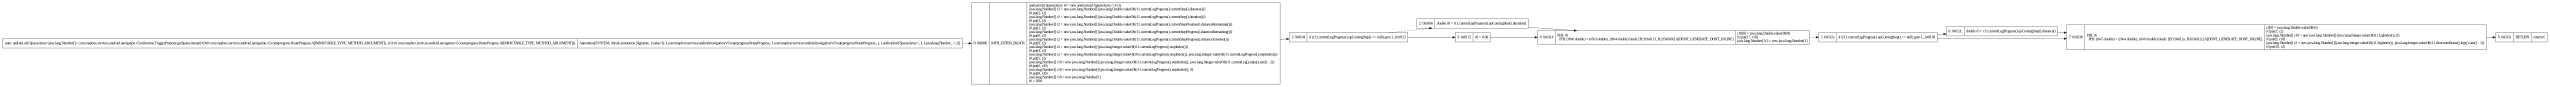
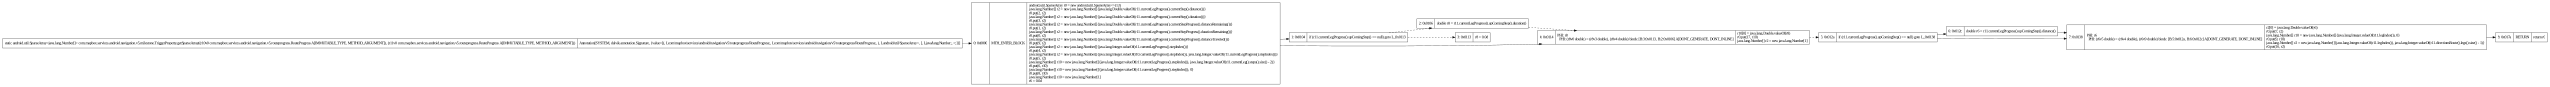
(1551, 29) -> (1551, 29)
(1430, 37) -> (1430, 37)
(1512, 37) -> (1410, 46)
